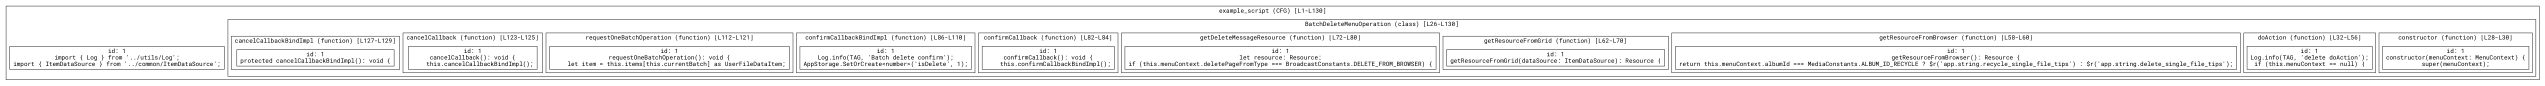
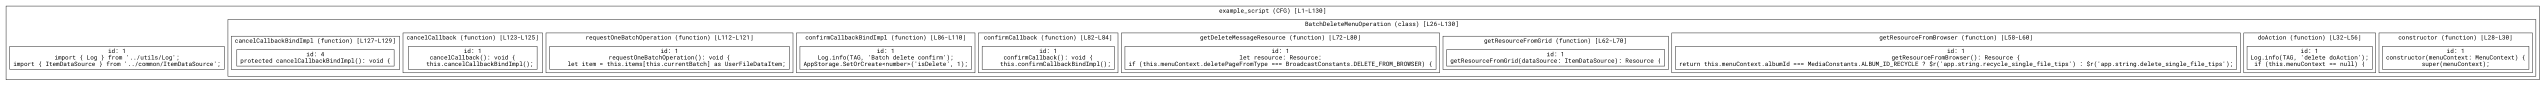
(315, 58) -> (315, 58)
